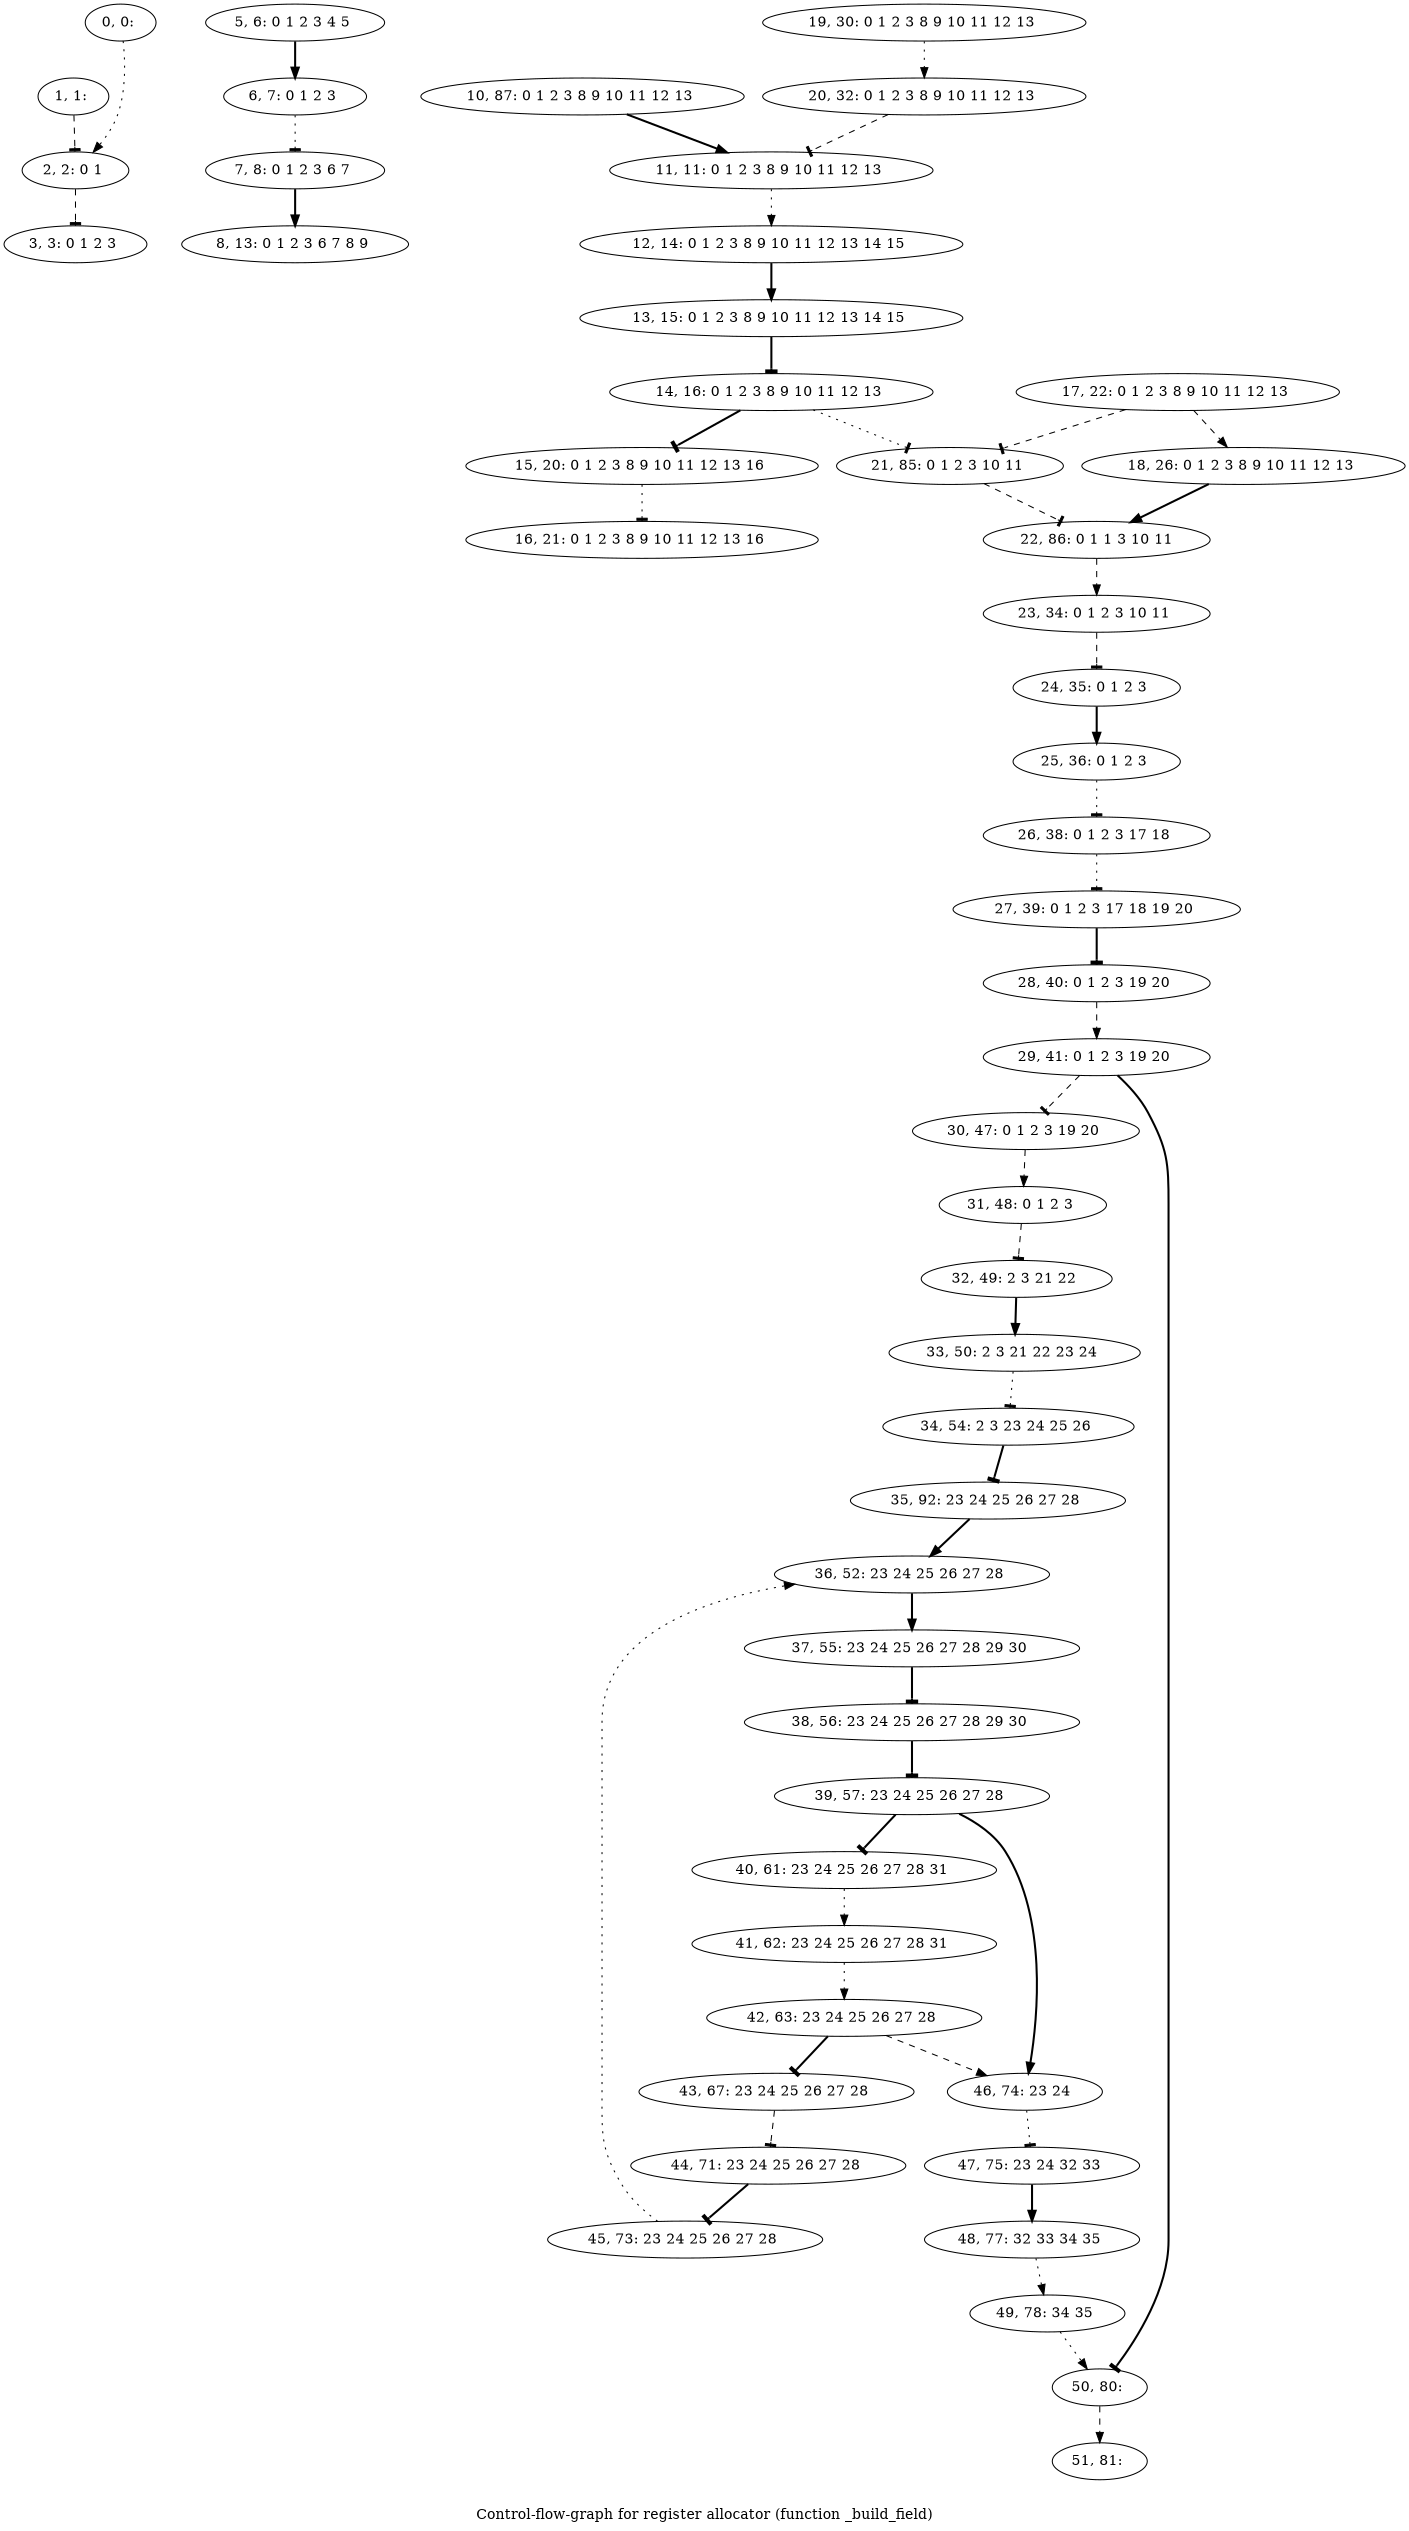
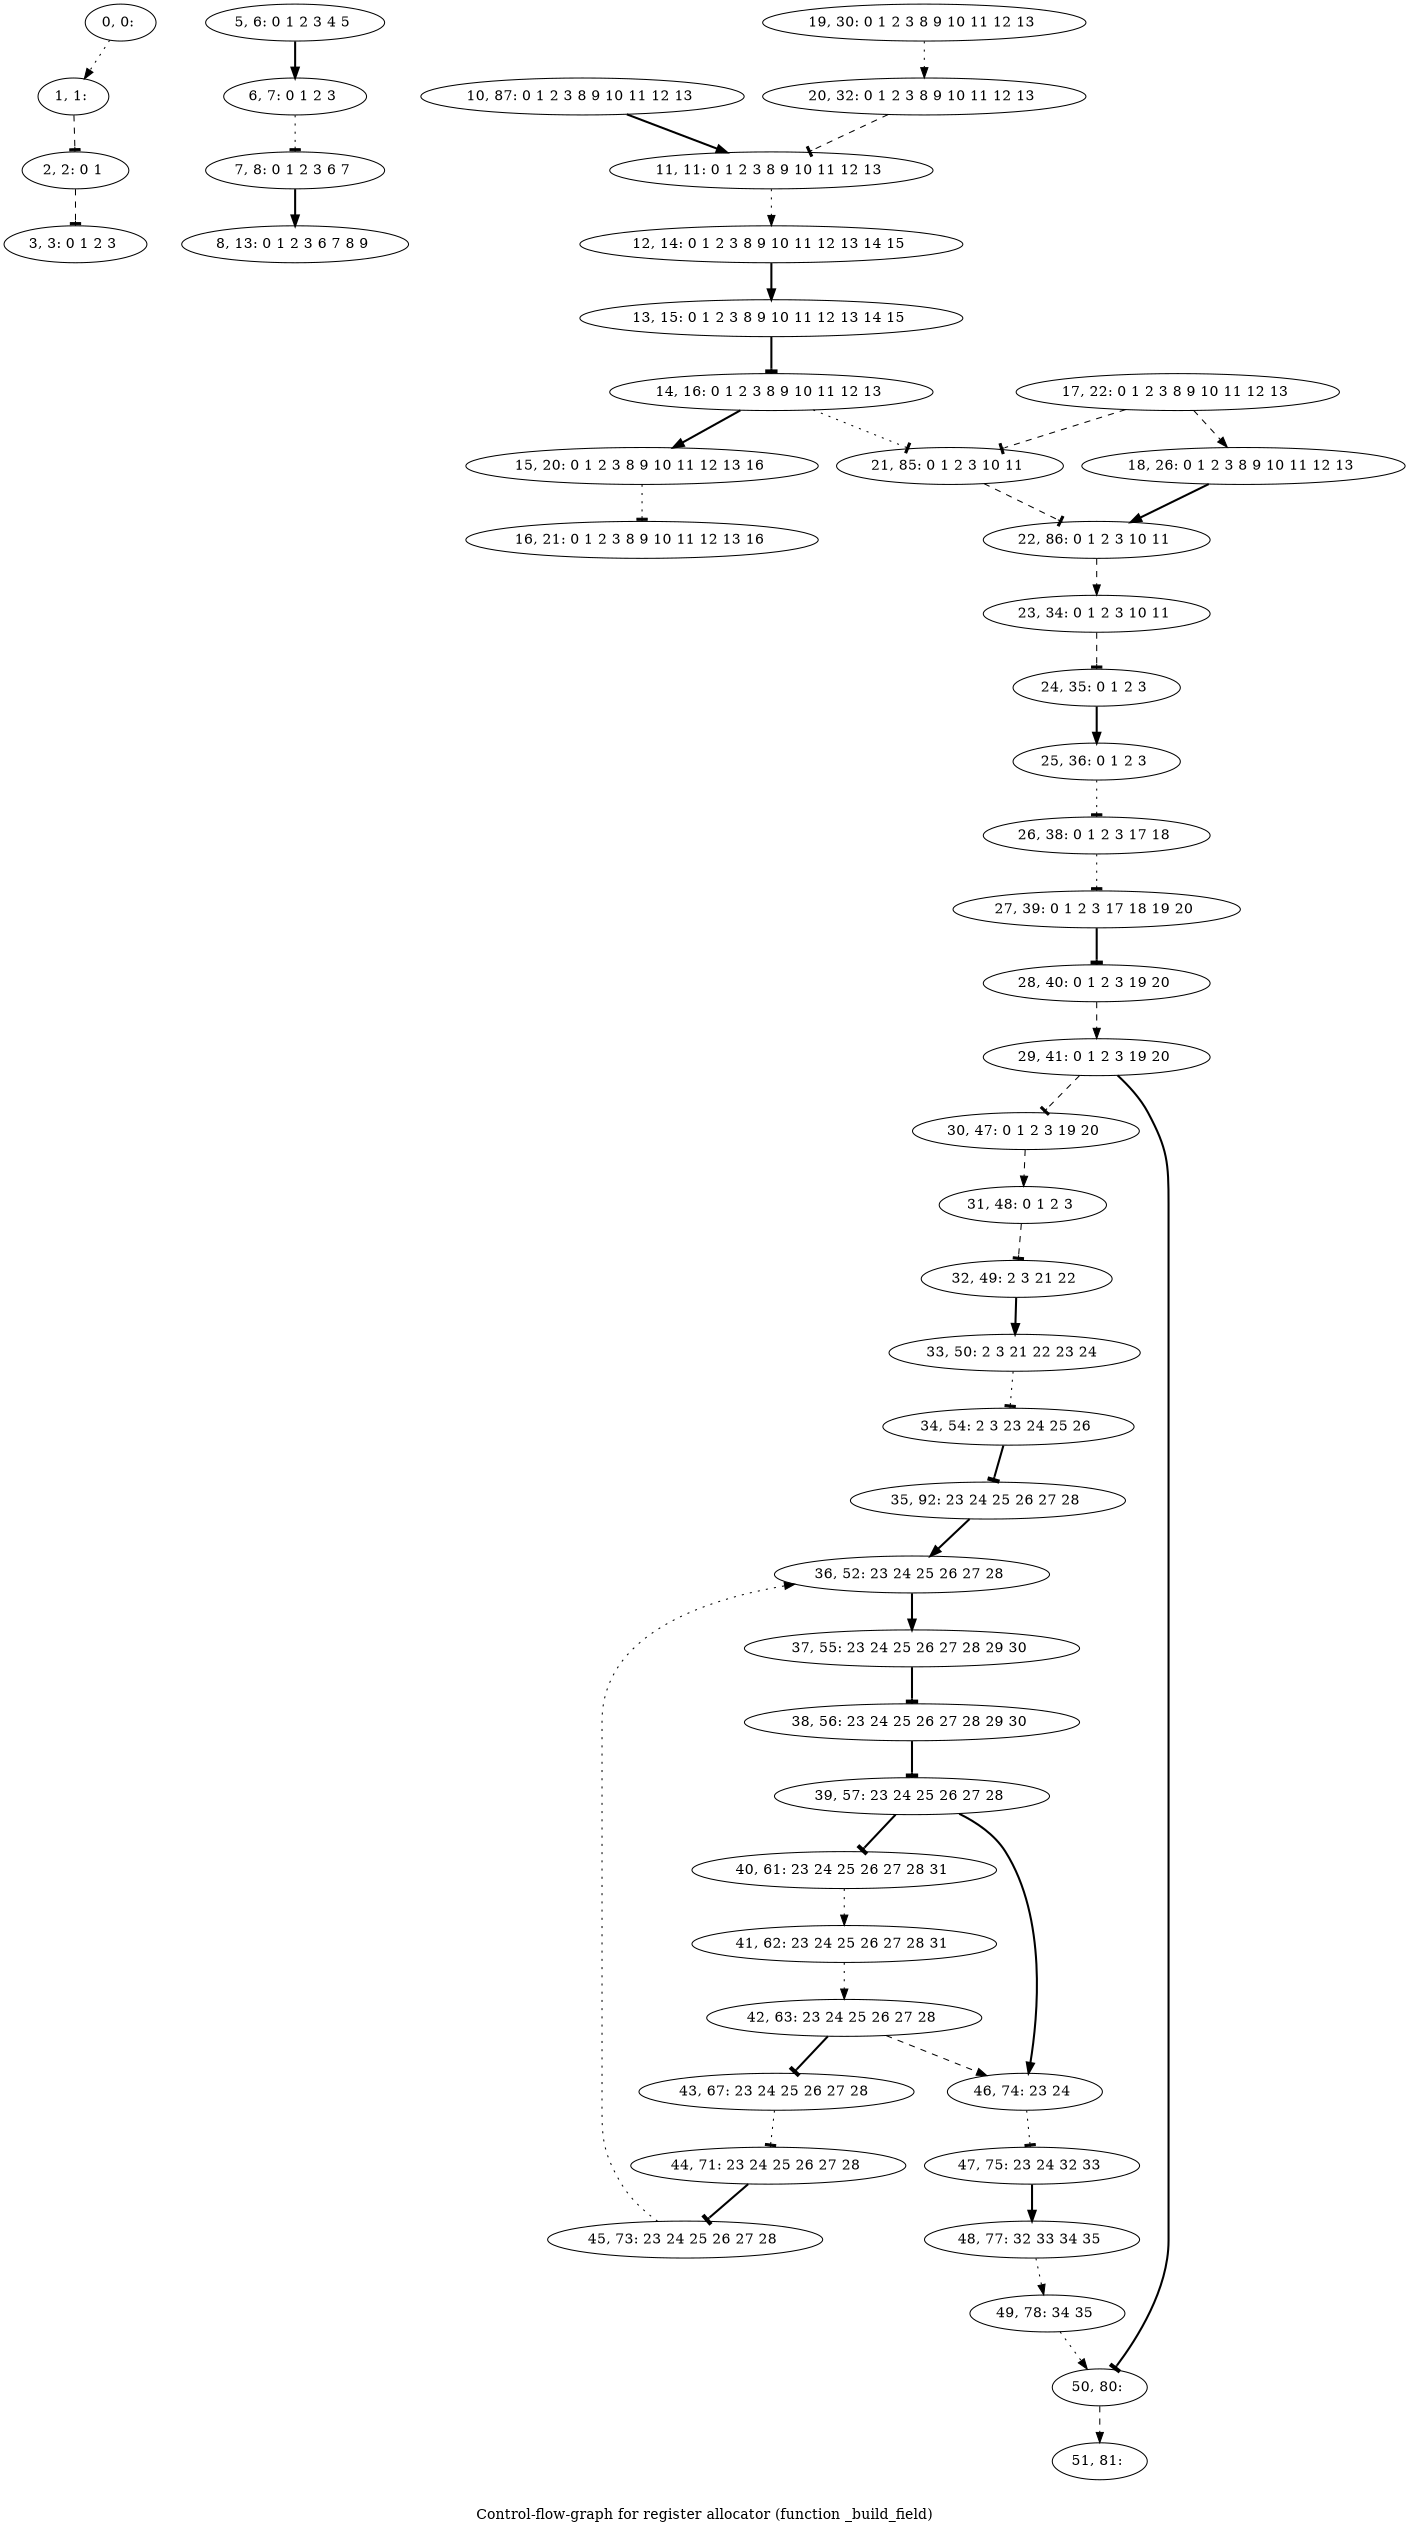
(122, 96) -> (100, 55)
(709, 428) -> (709, 428)
(1097, 540) -> (1097, 540)
(773, 2126) -> (773, 2126)
